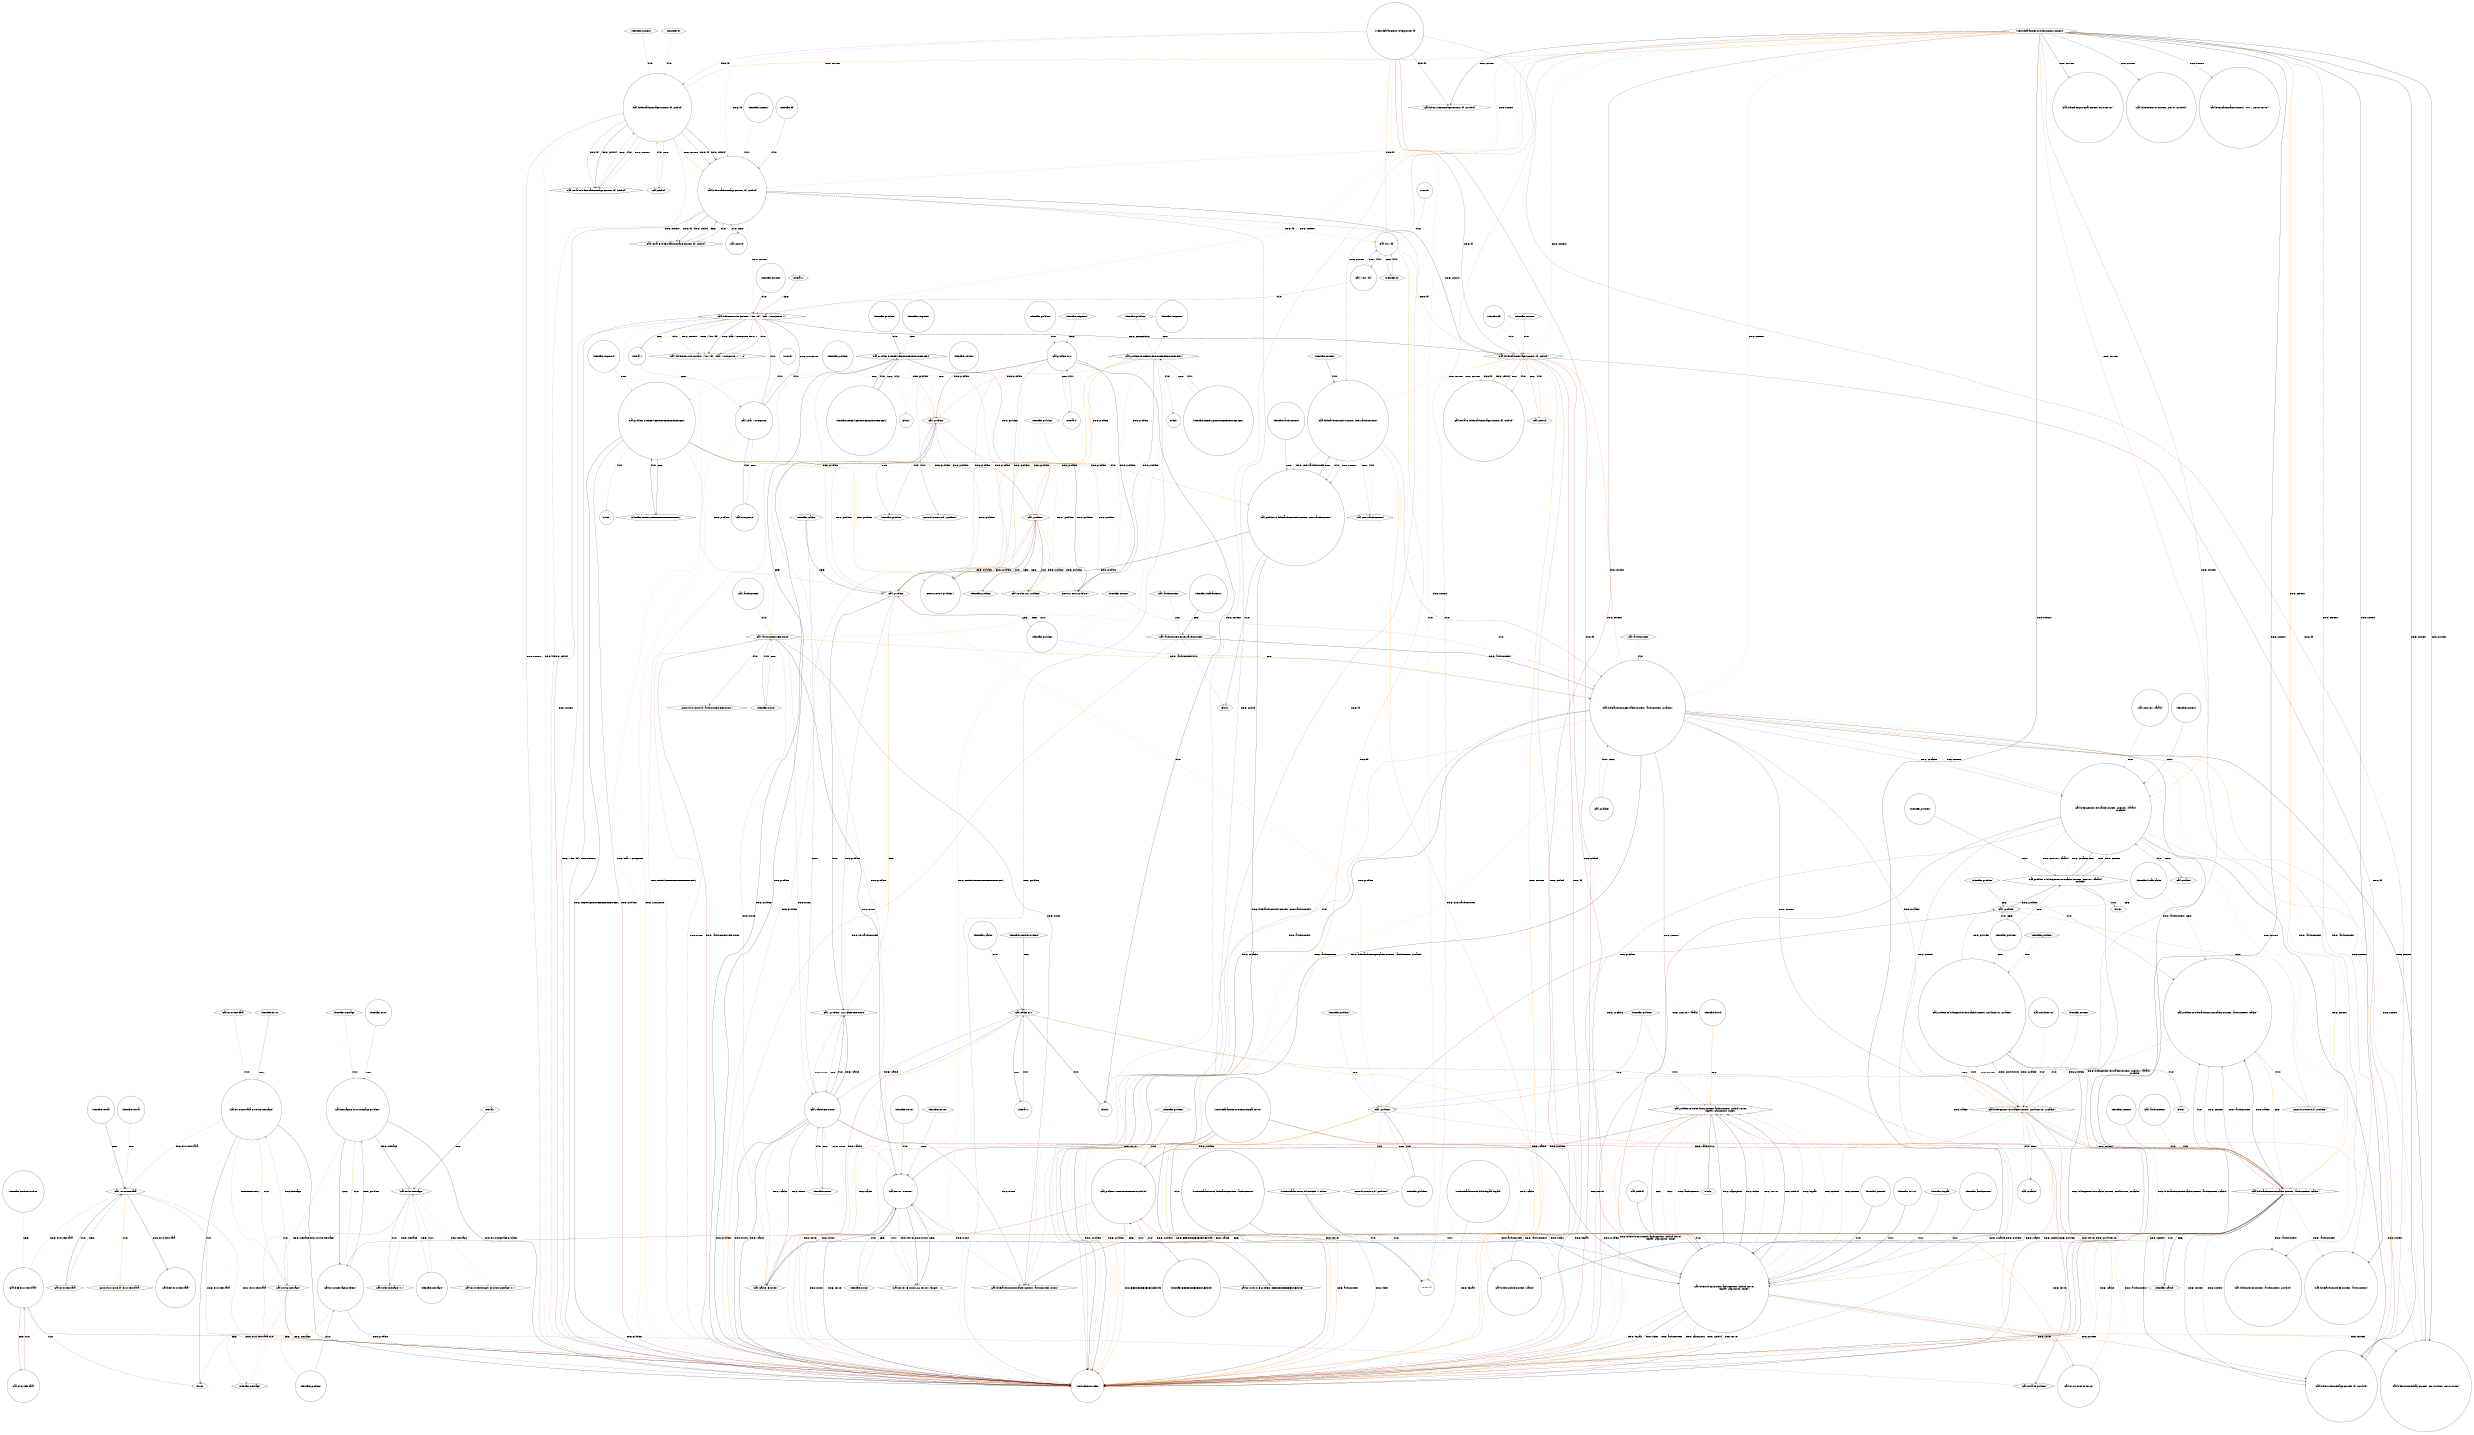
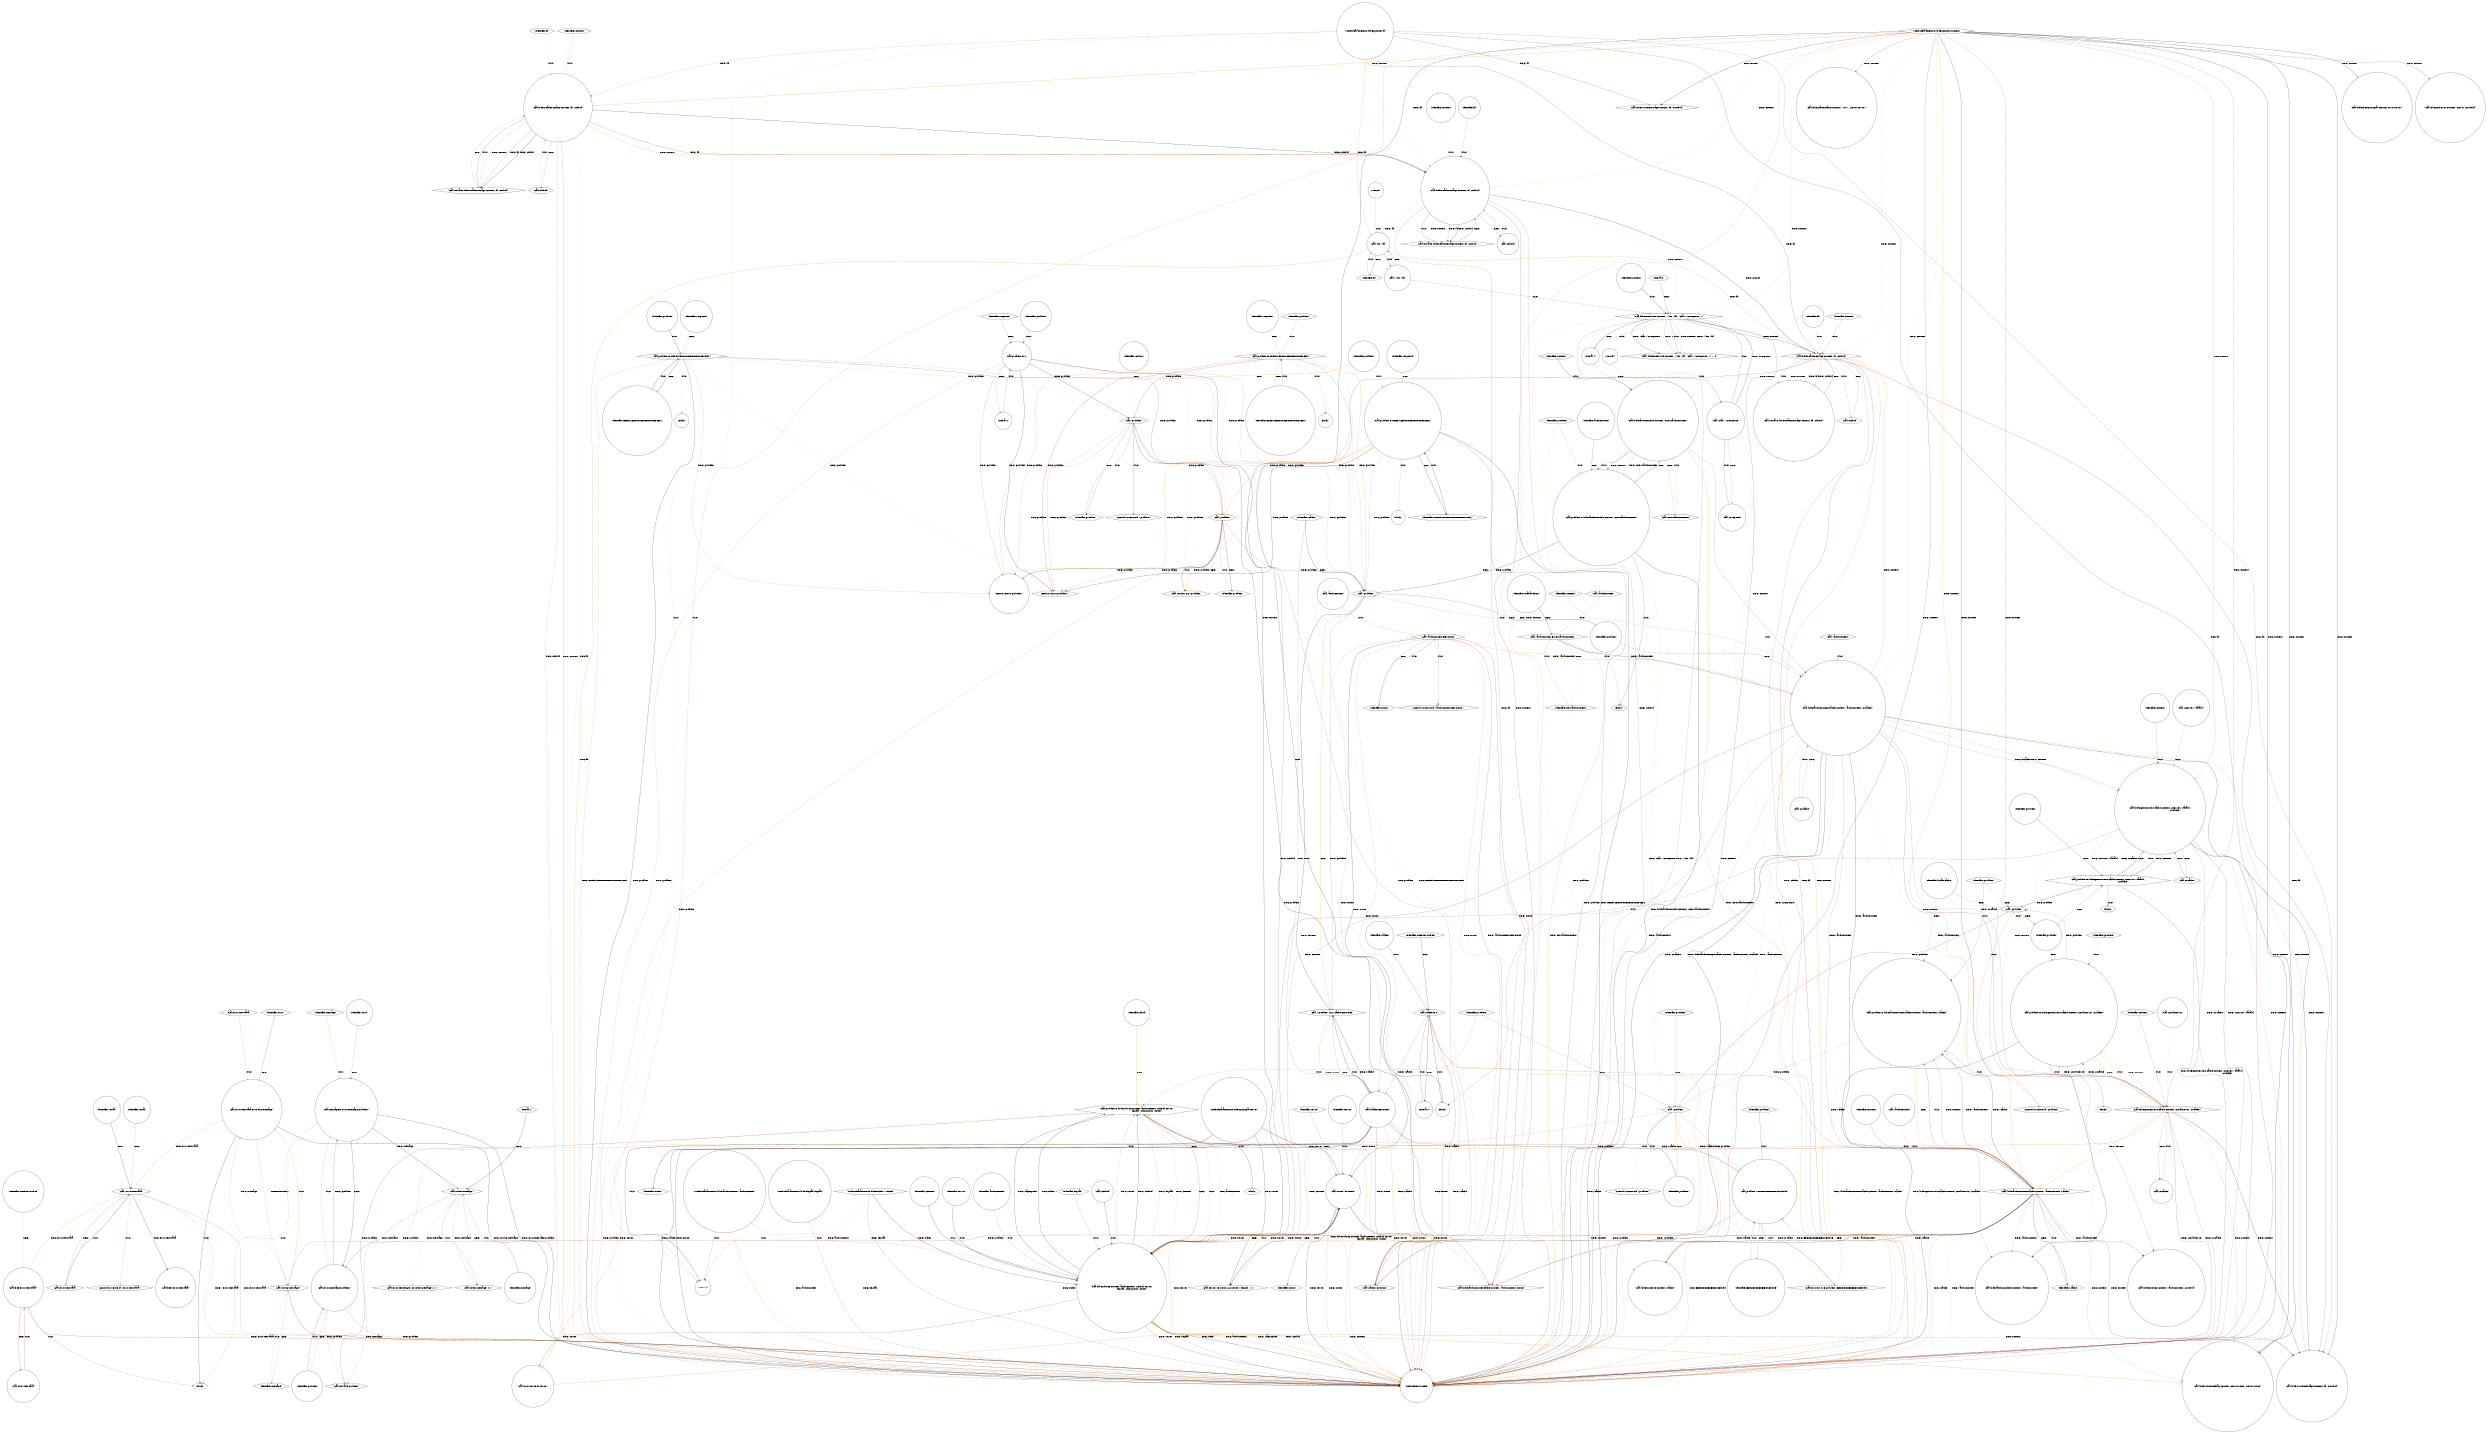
(1527, 82) -> none
none -> (1571, 708)
